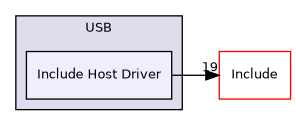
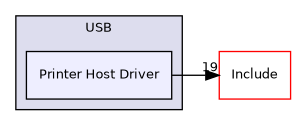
(99, 75) -> (99, 75)
